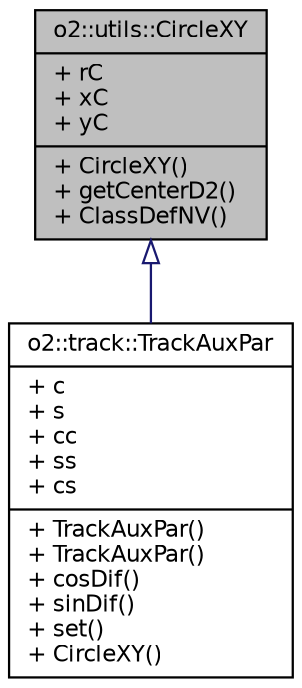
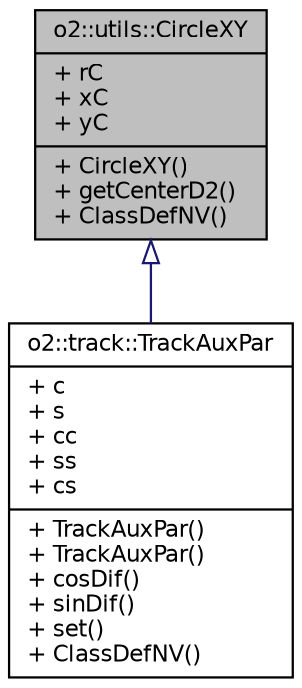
(95, 655) -> (115, 655)
